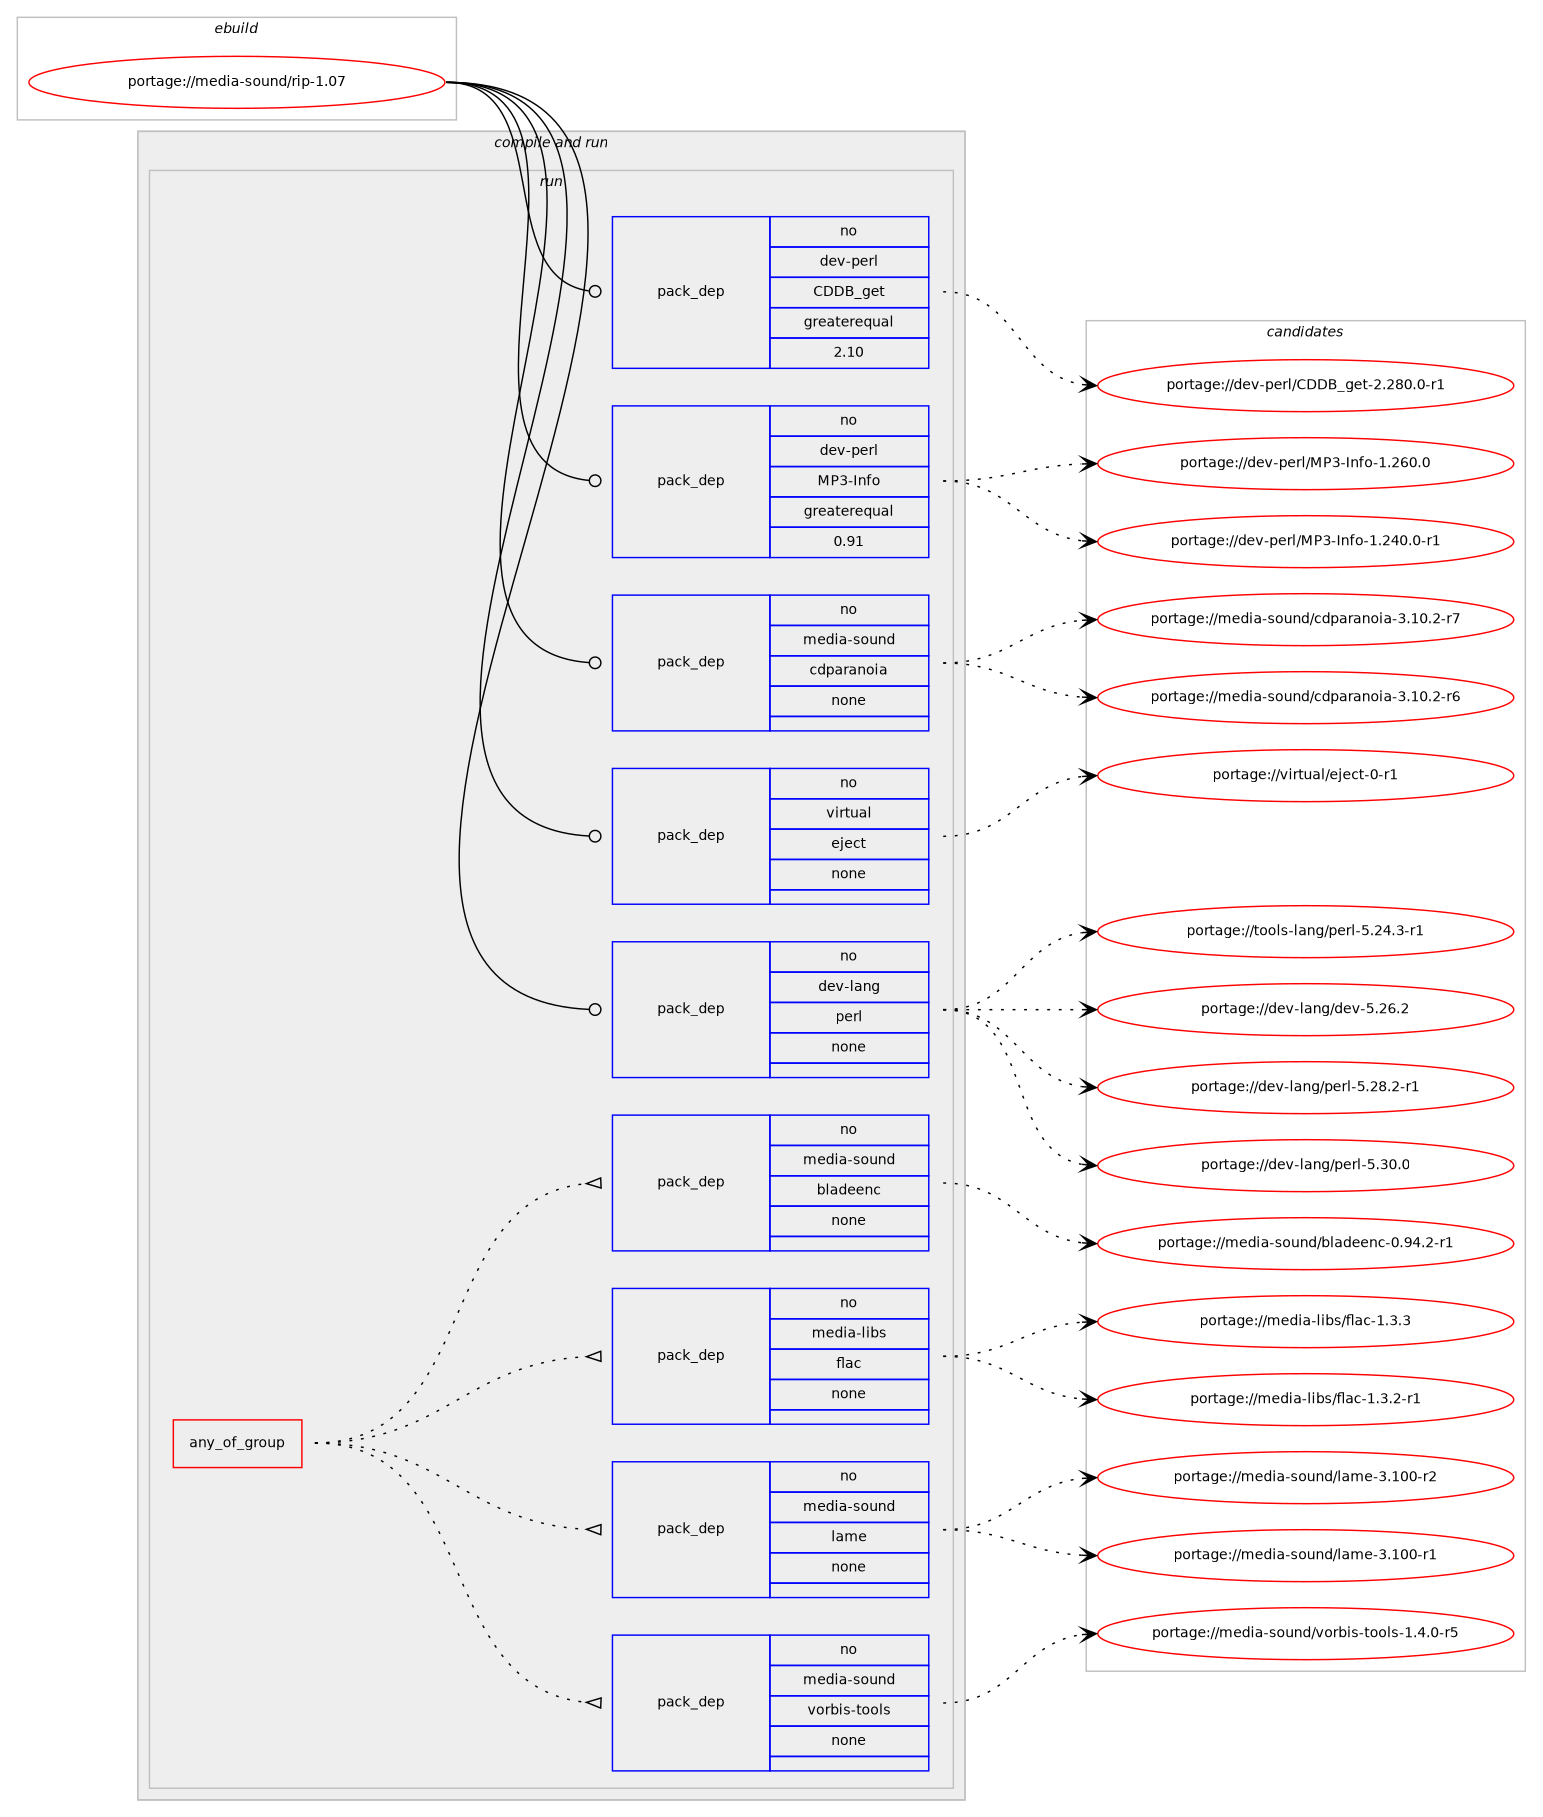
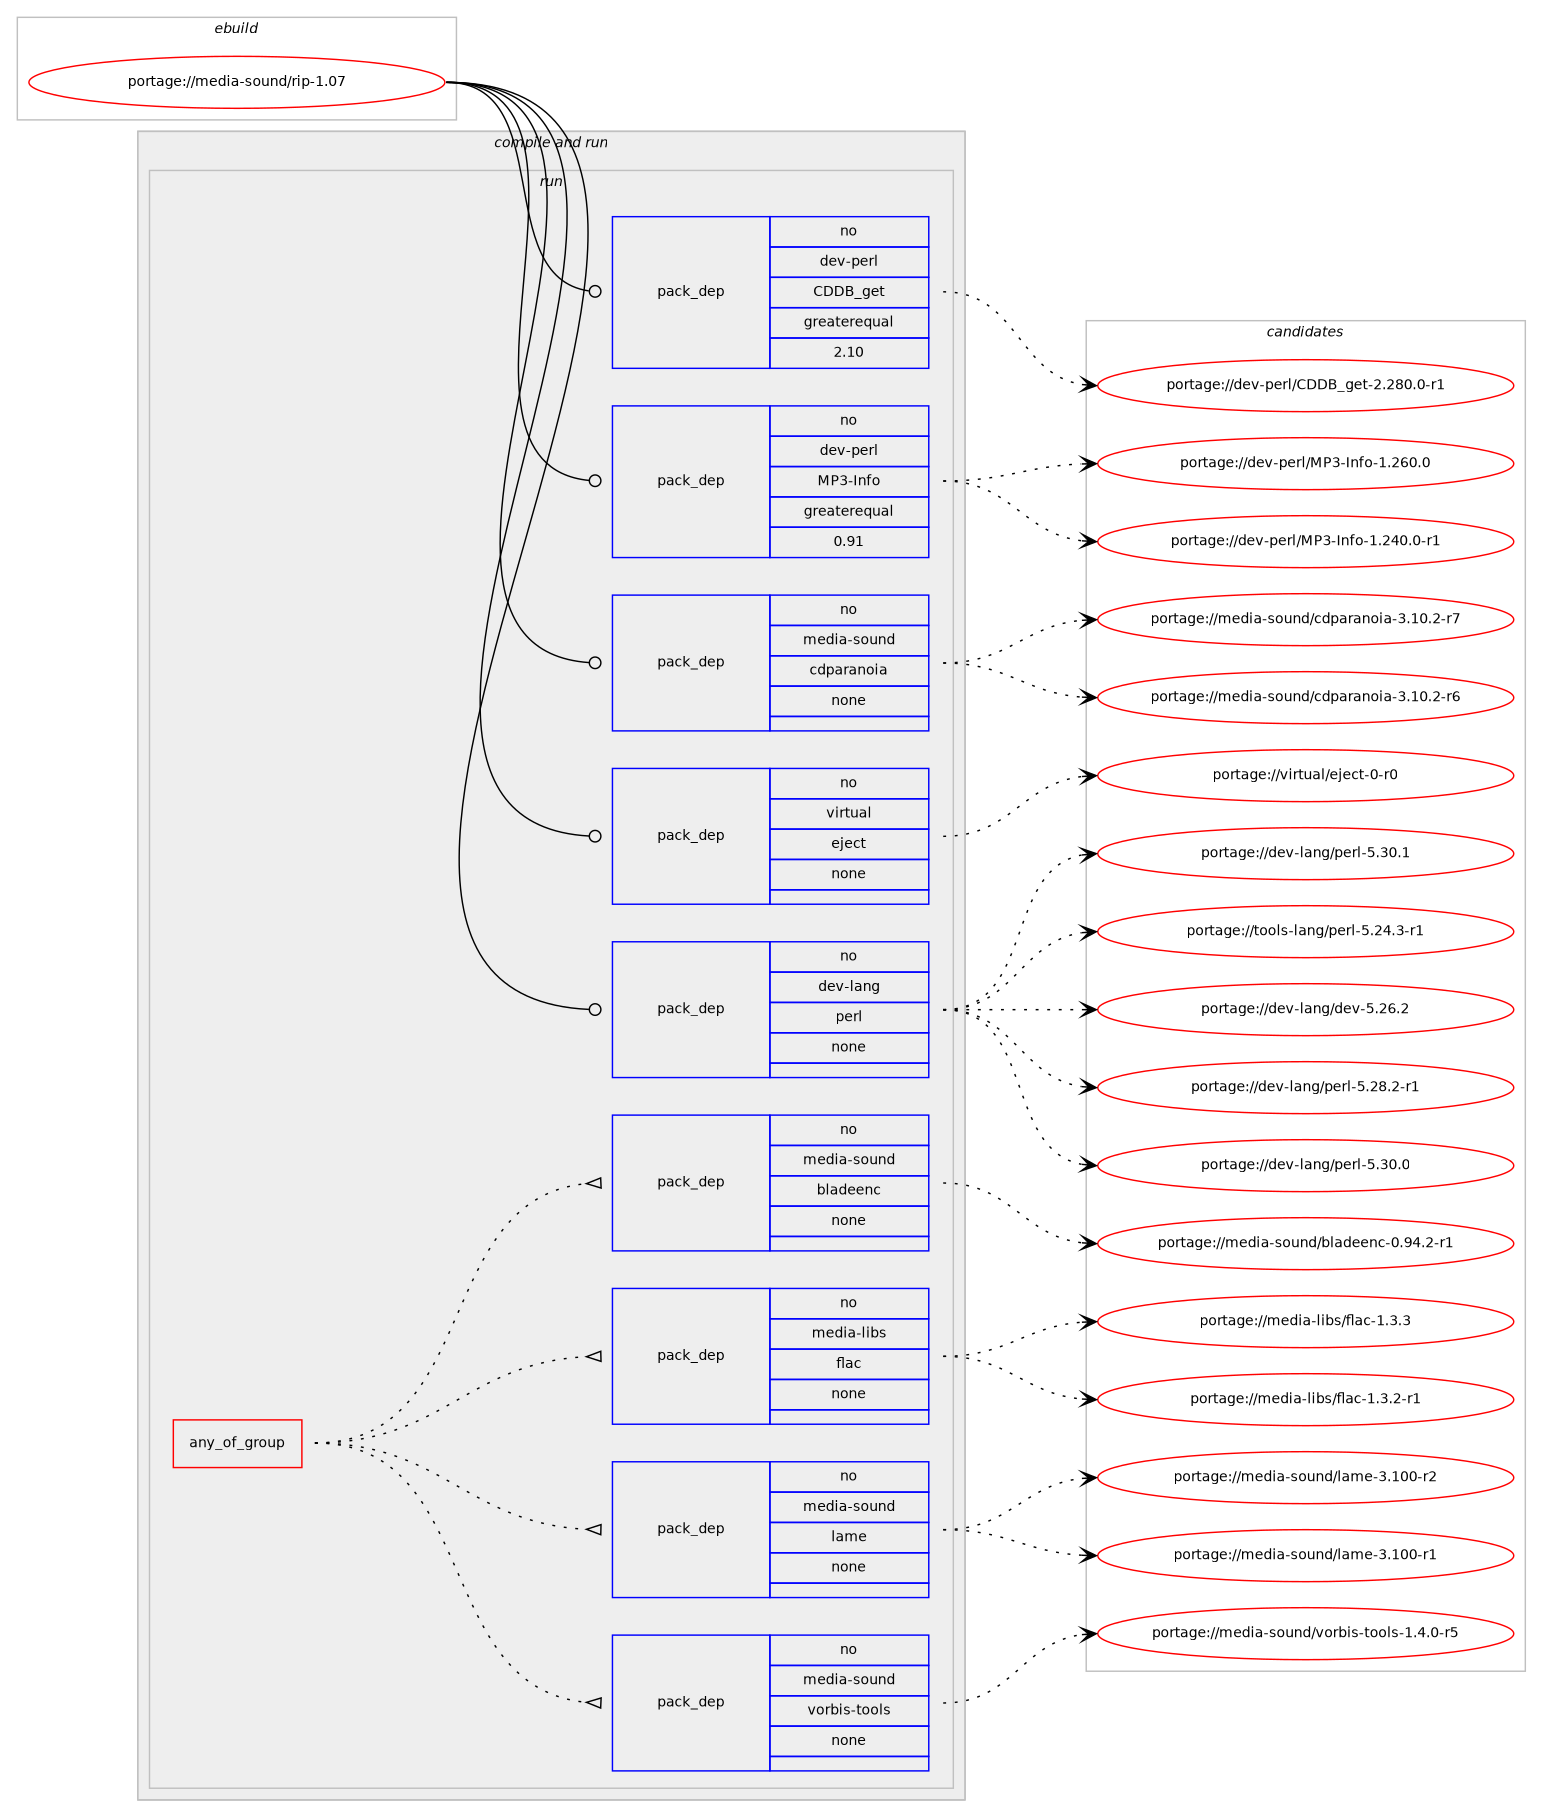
(1306, 776) -> (1306, 776)
none -> (1306, 854)
